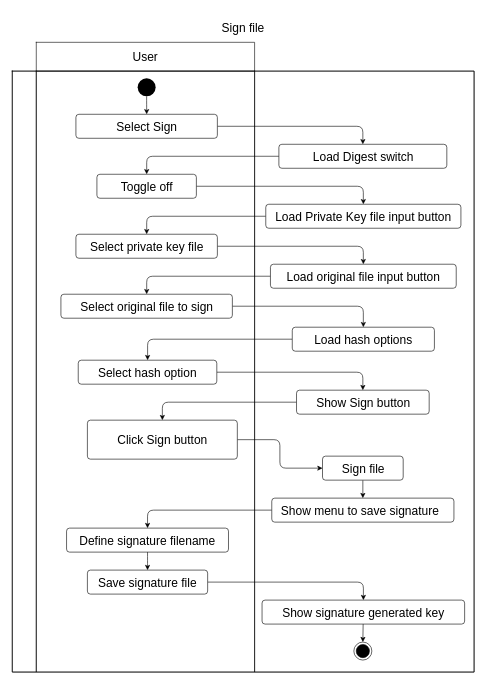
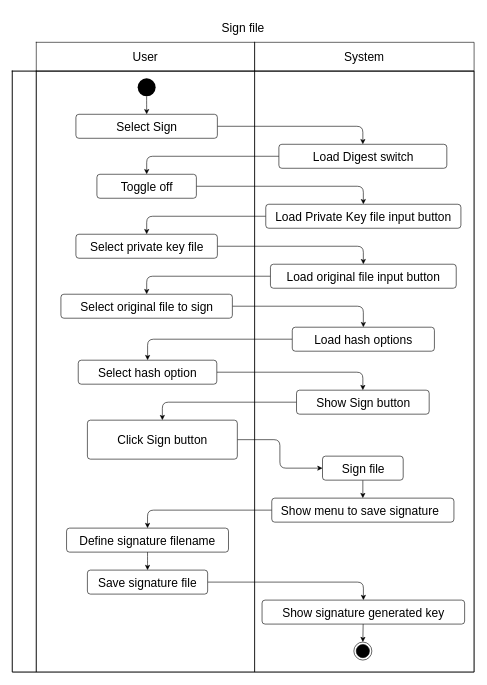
none -> (365, 57)
